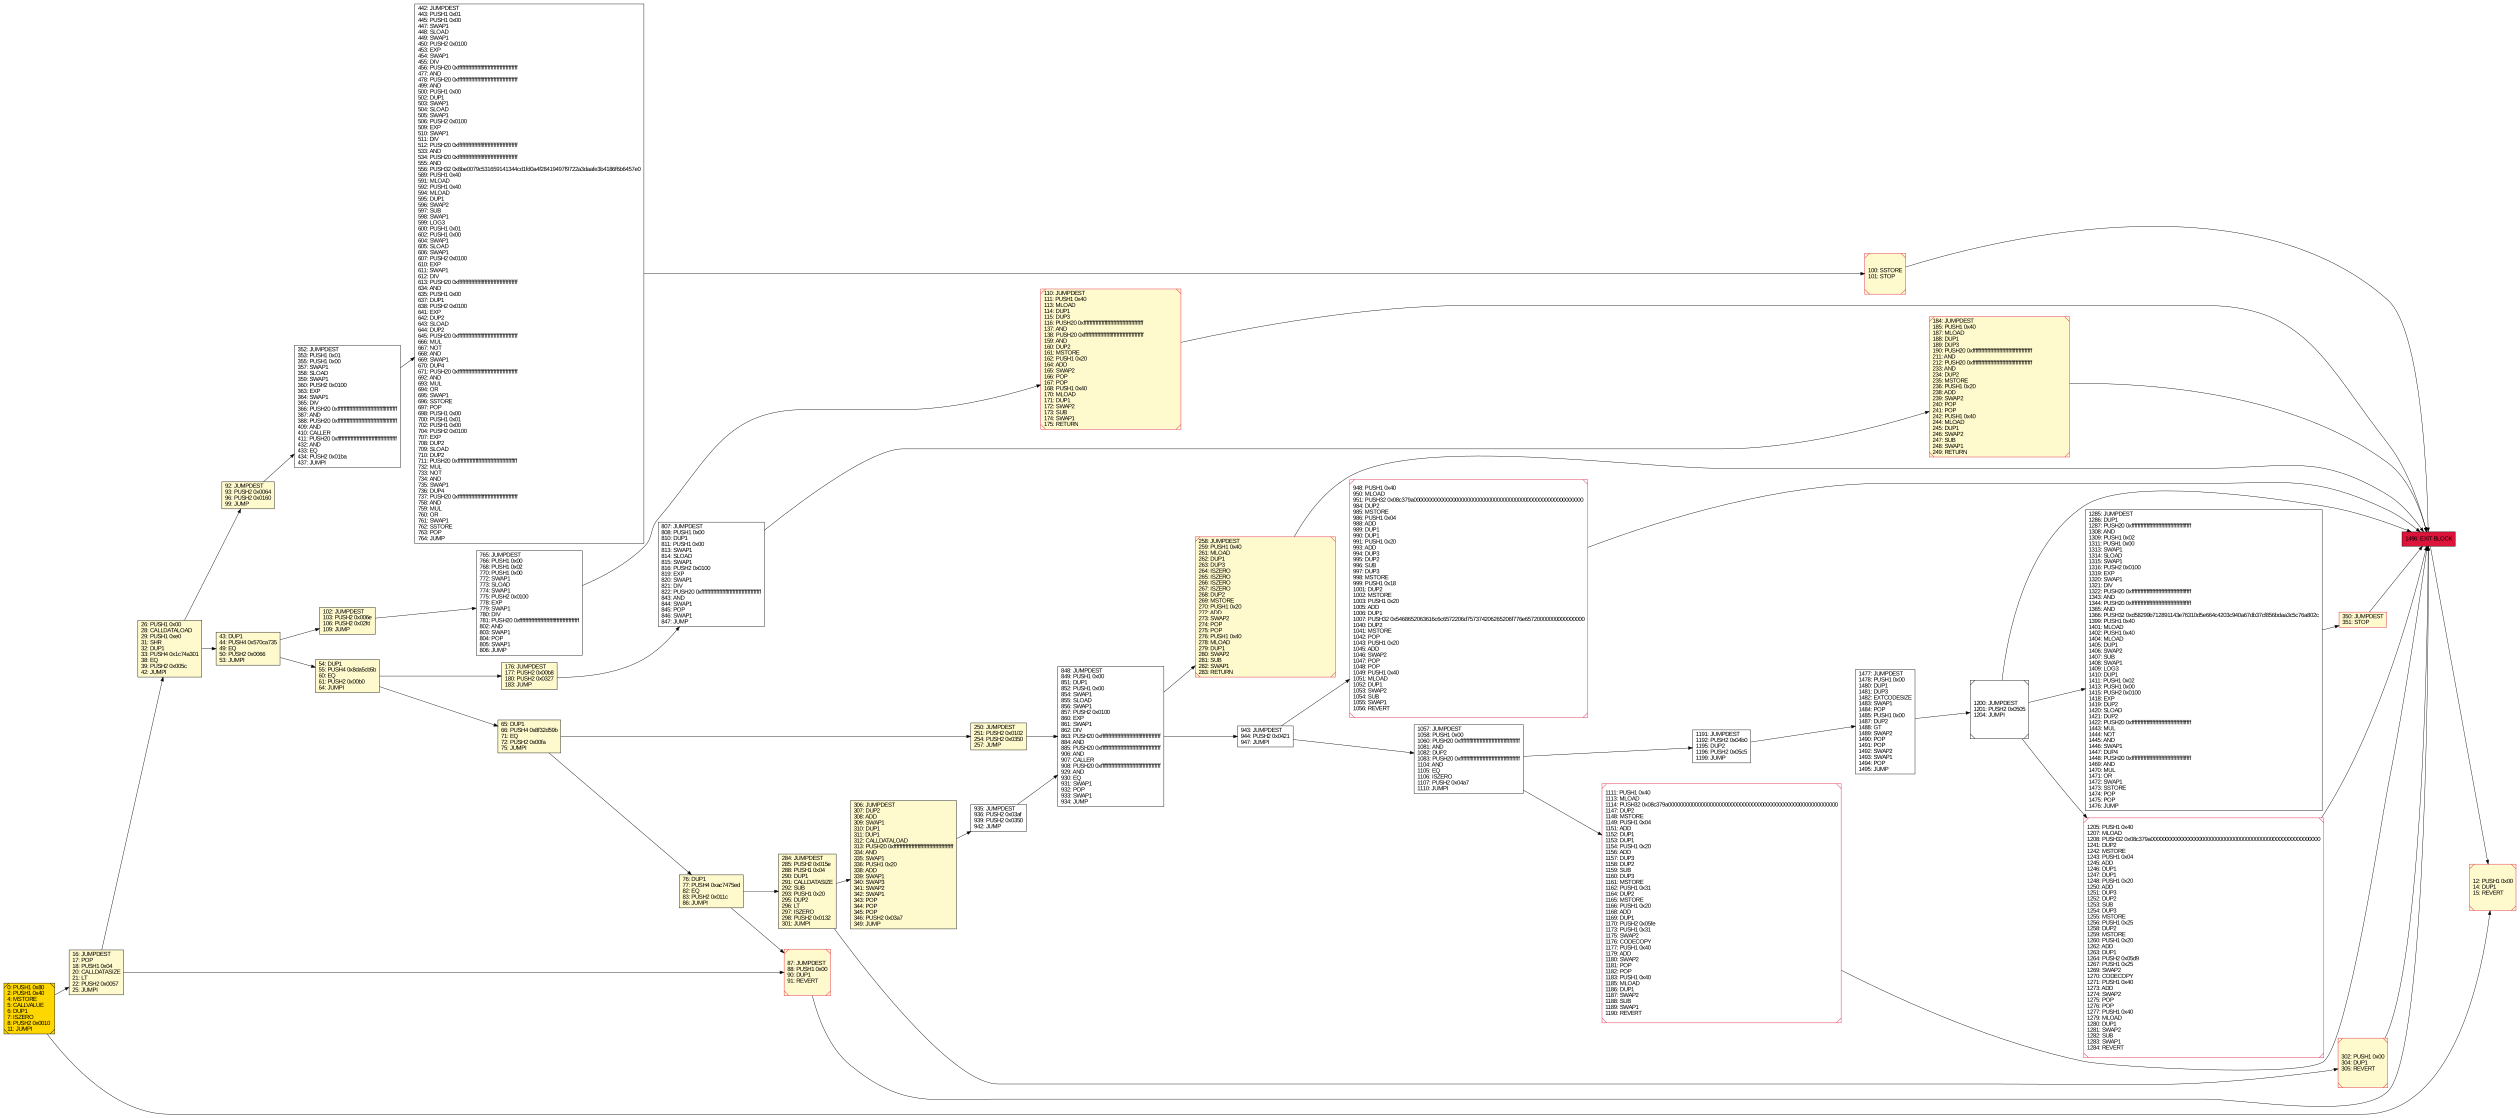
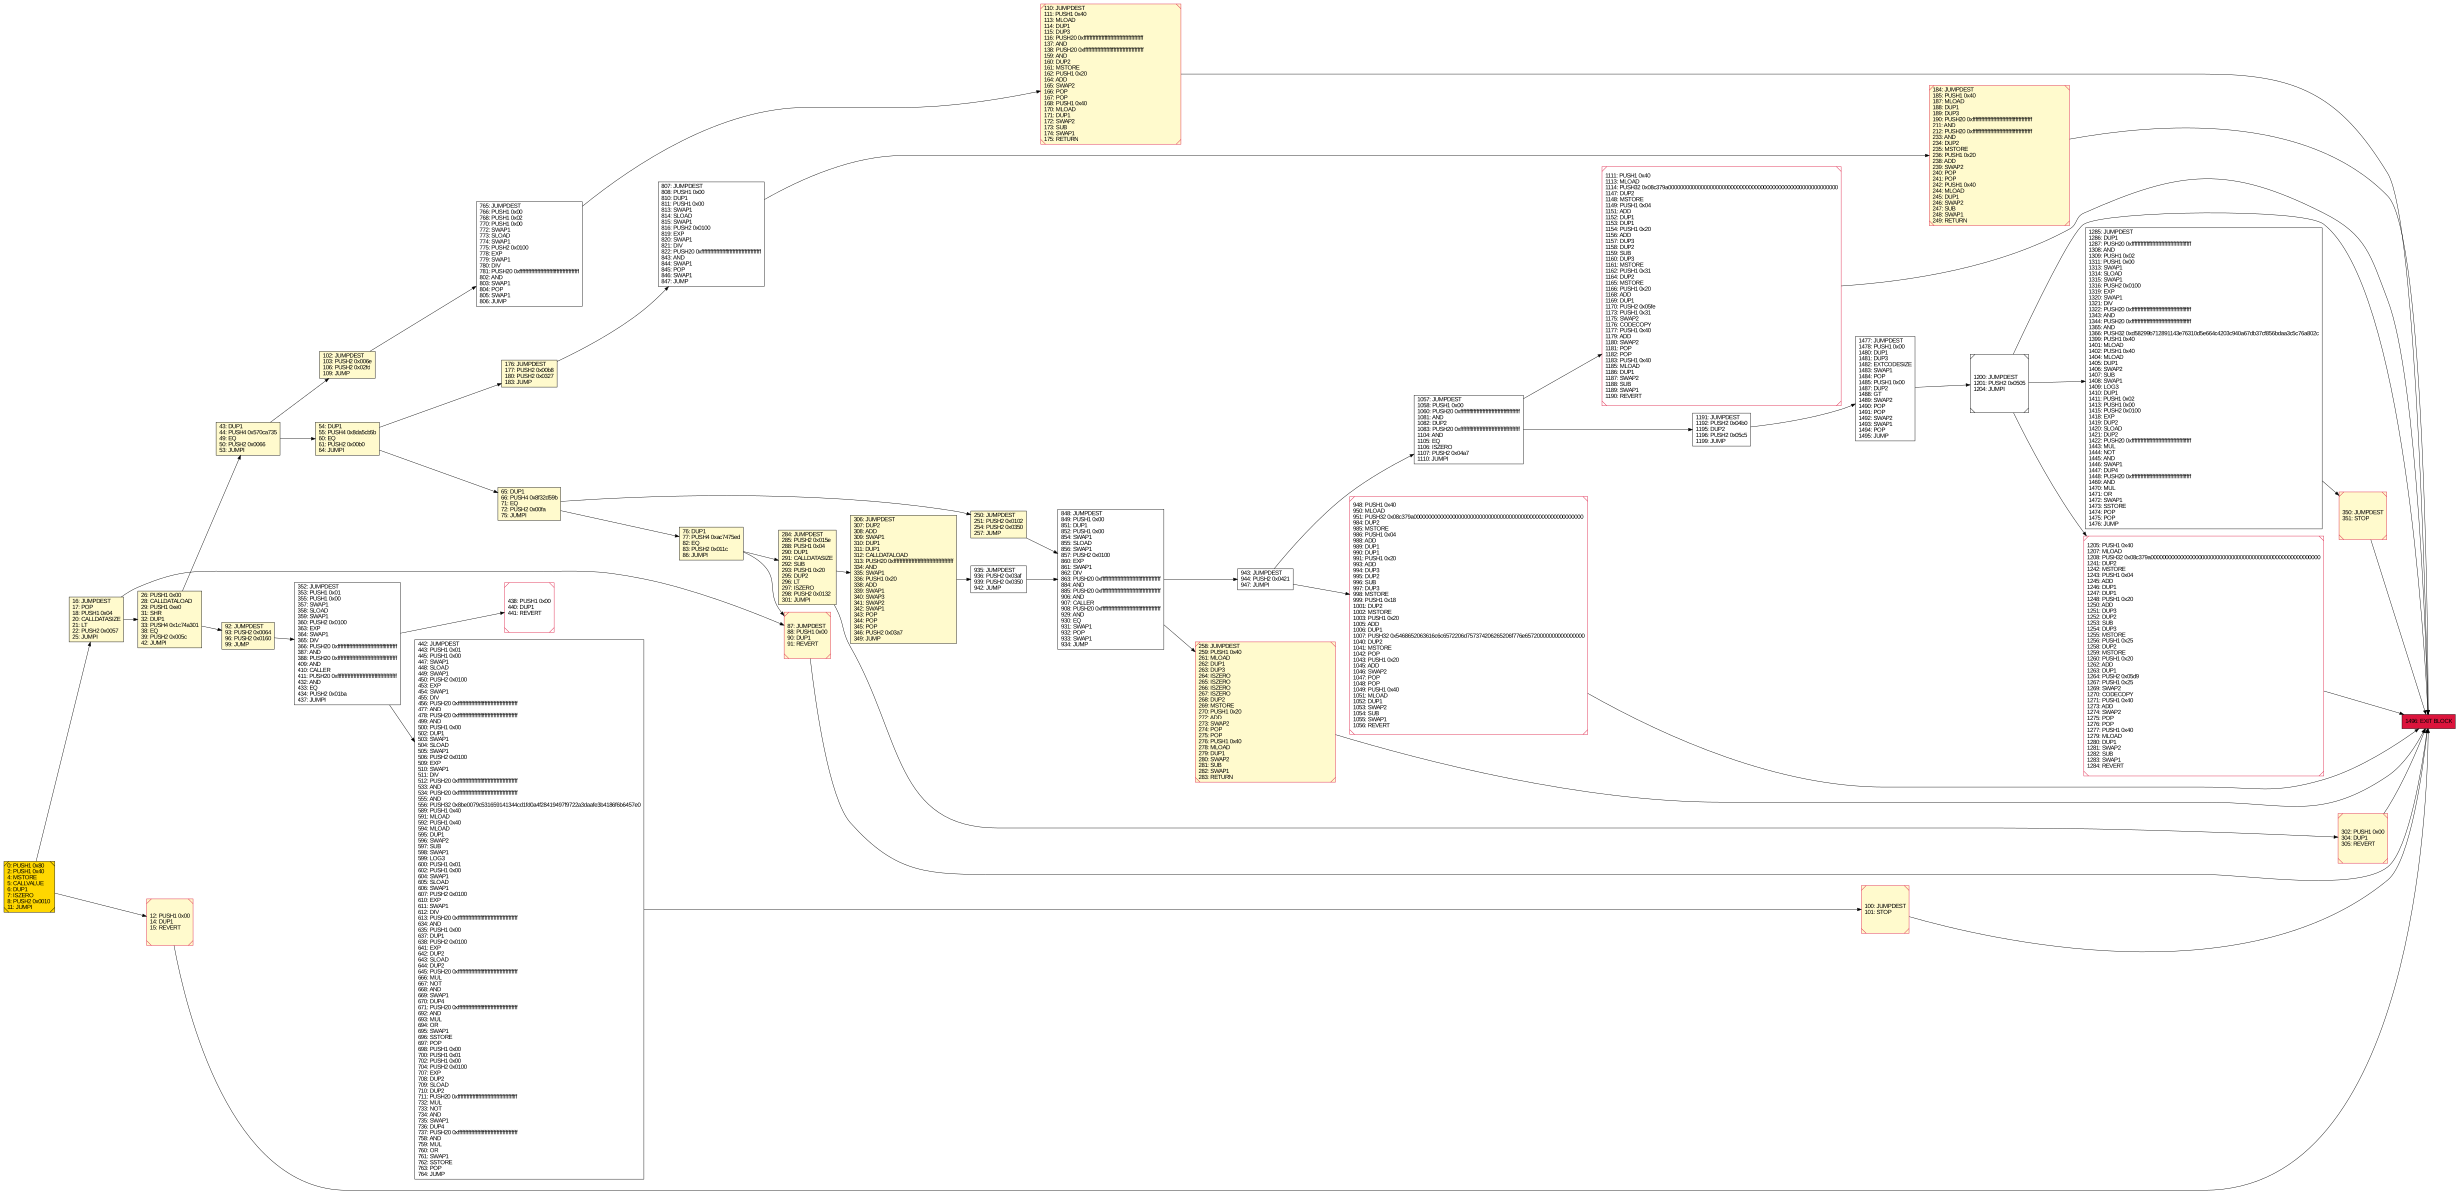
(1885, 274) -> (1885, 909)
none -> (529, 608)
(2363, 620) -> (2363, 516)
(2459, 703) -> (1393, 1190)
